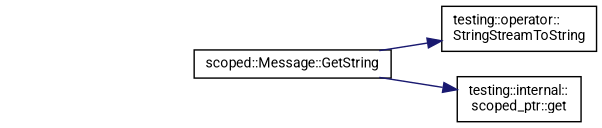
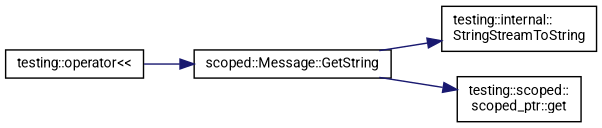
(519, 29) -> (519, 29)
none -> (75, 64)
(519, 99) -> (519, 99)
